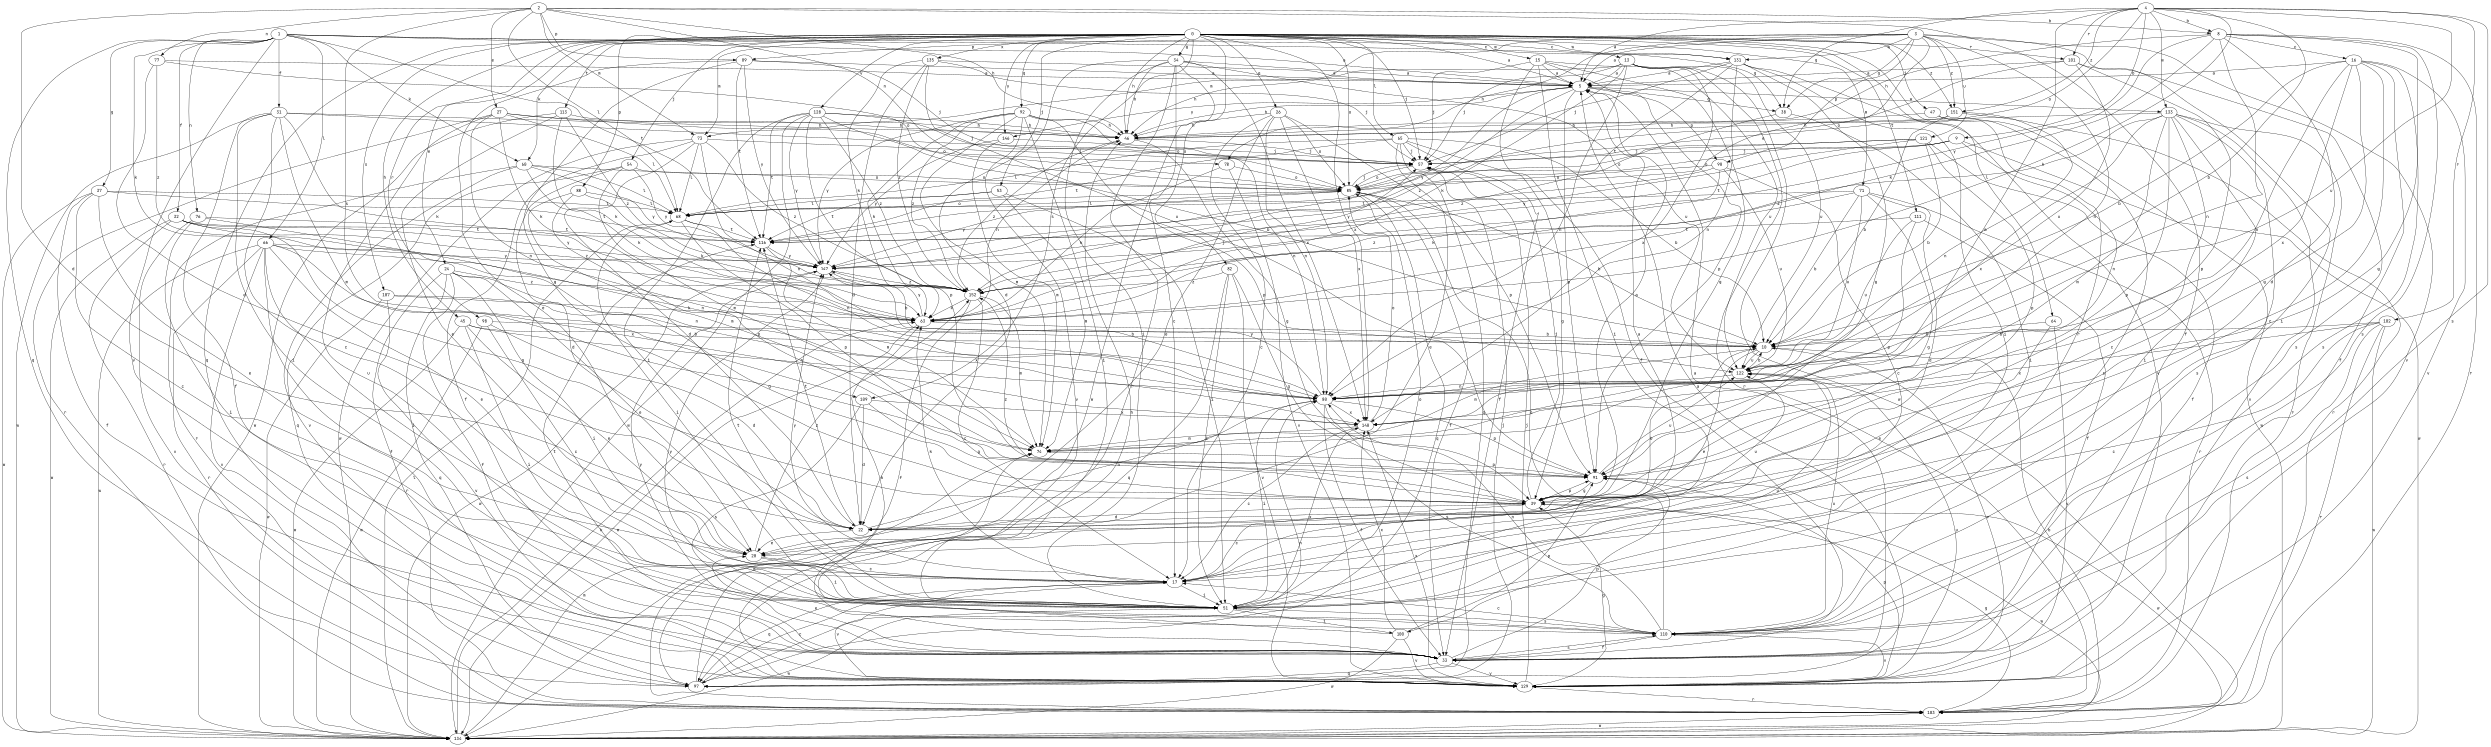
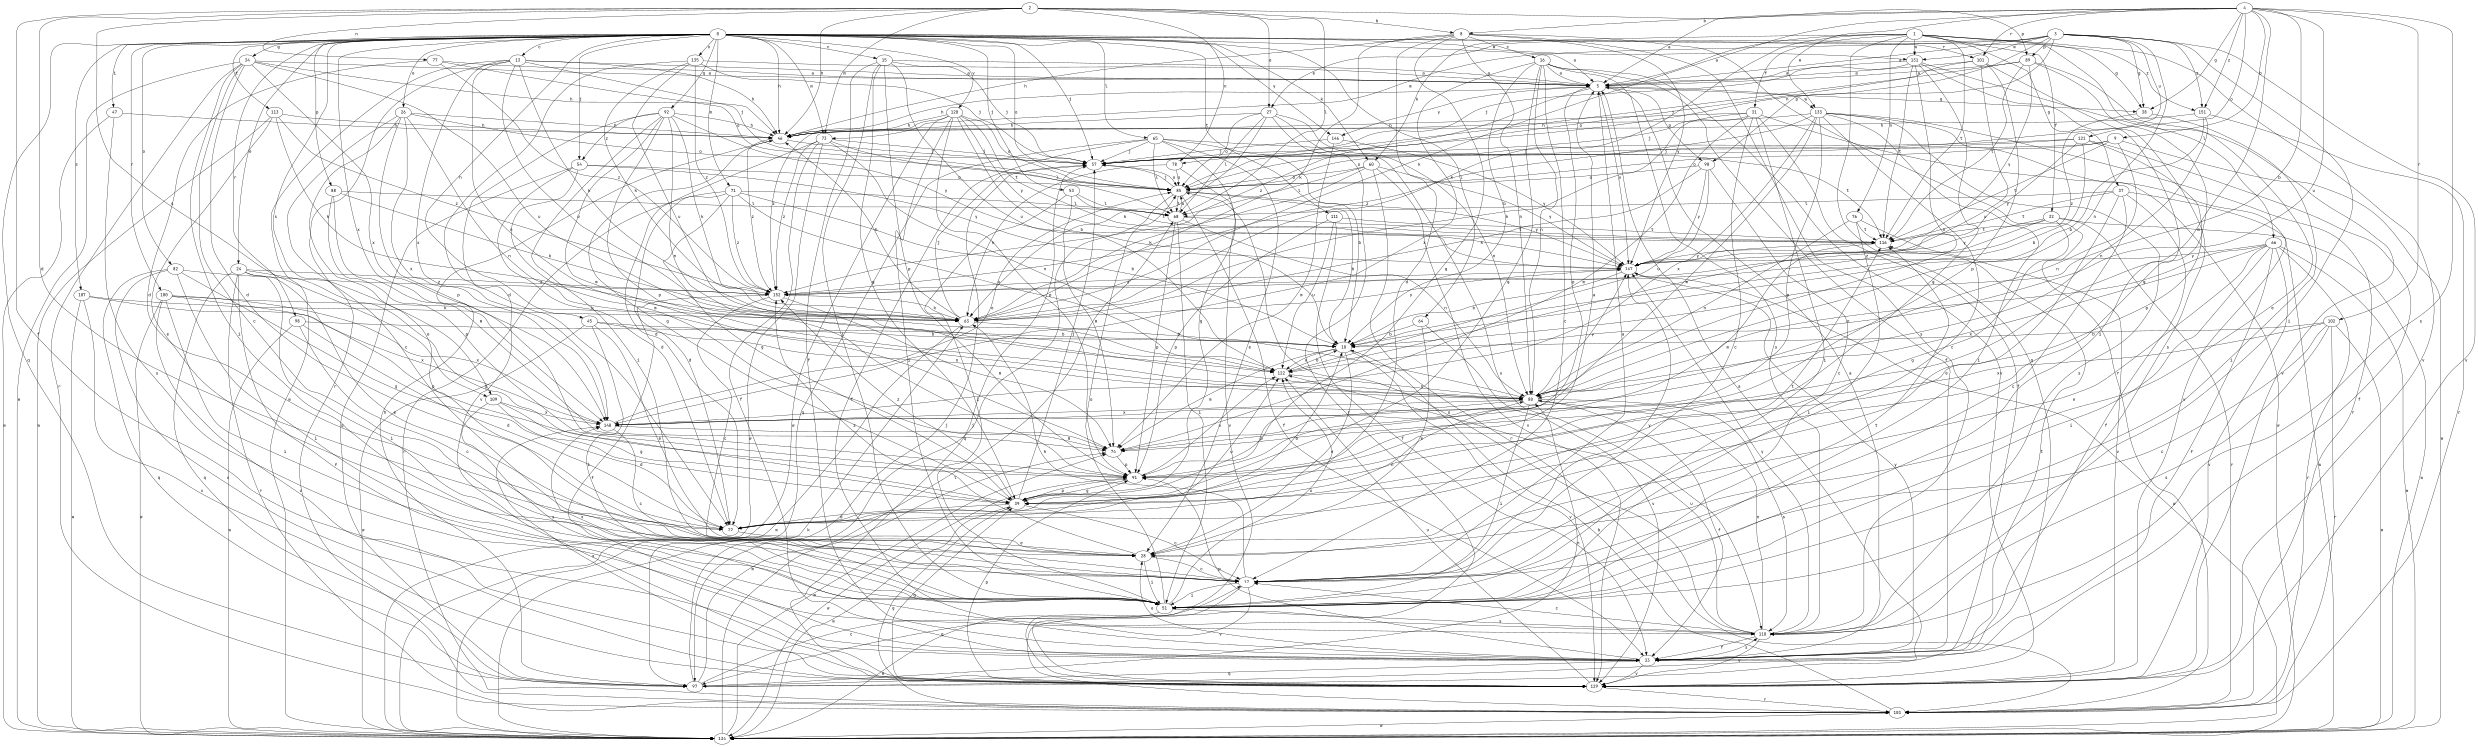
(1530, 181) -> (1850, 41)
(916, 183) -> (618, 125)
(1311, 621) -> (530, 537)
